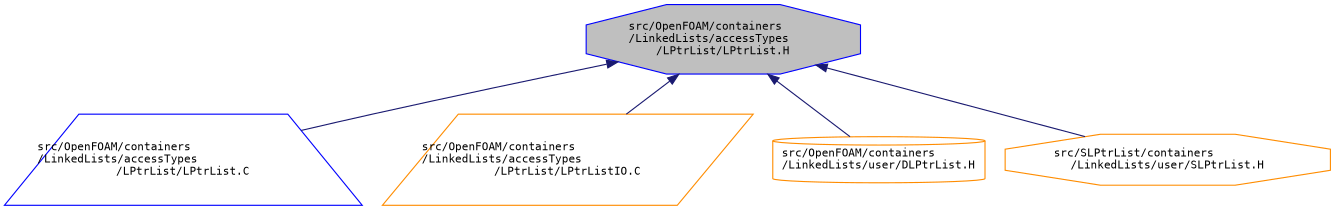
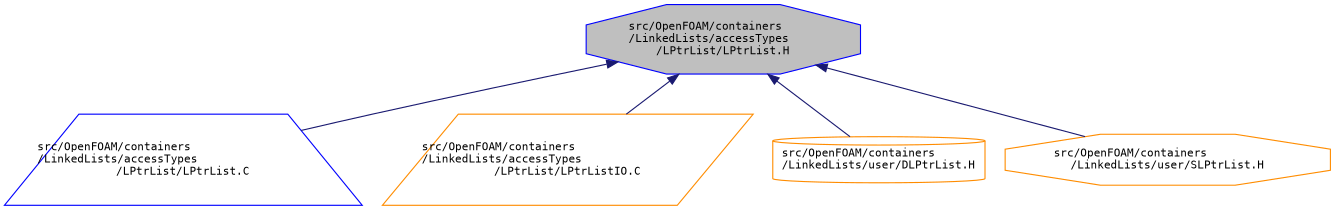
(1168, 160) -> (1168, 160)
